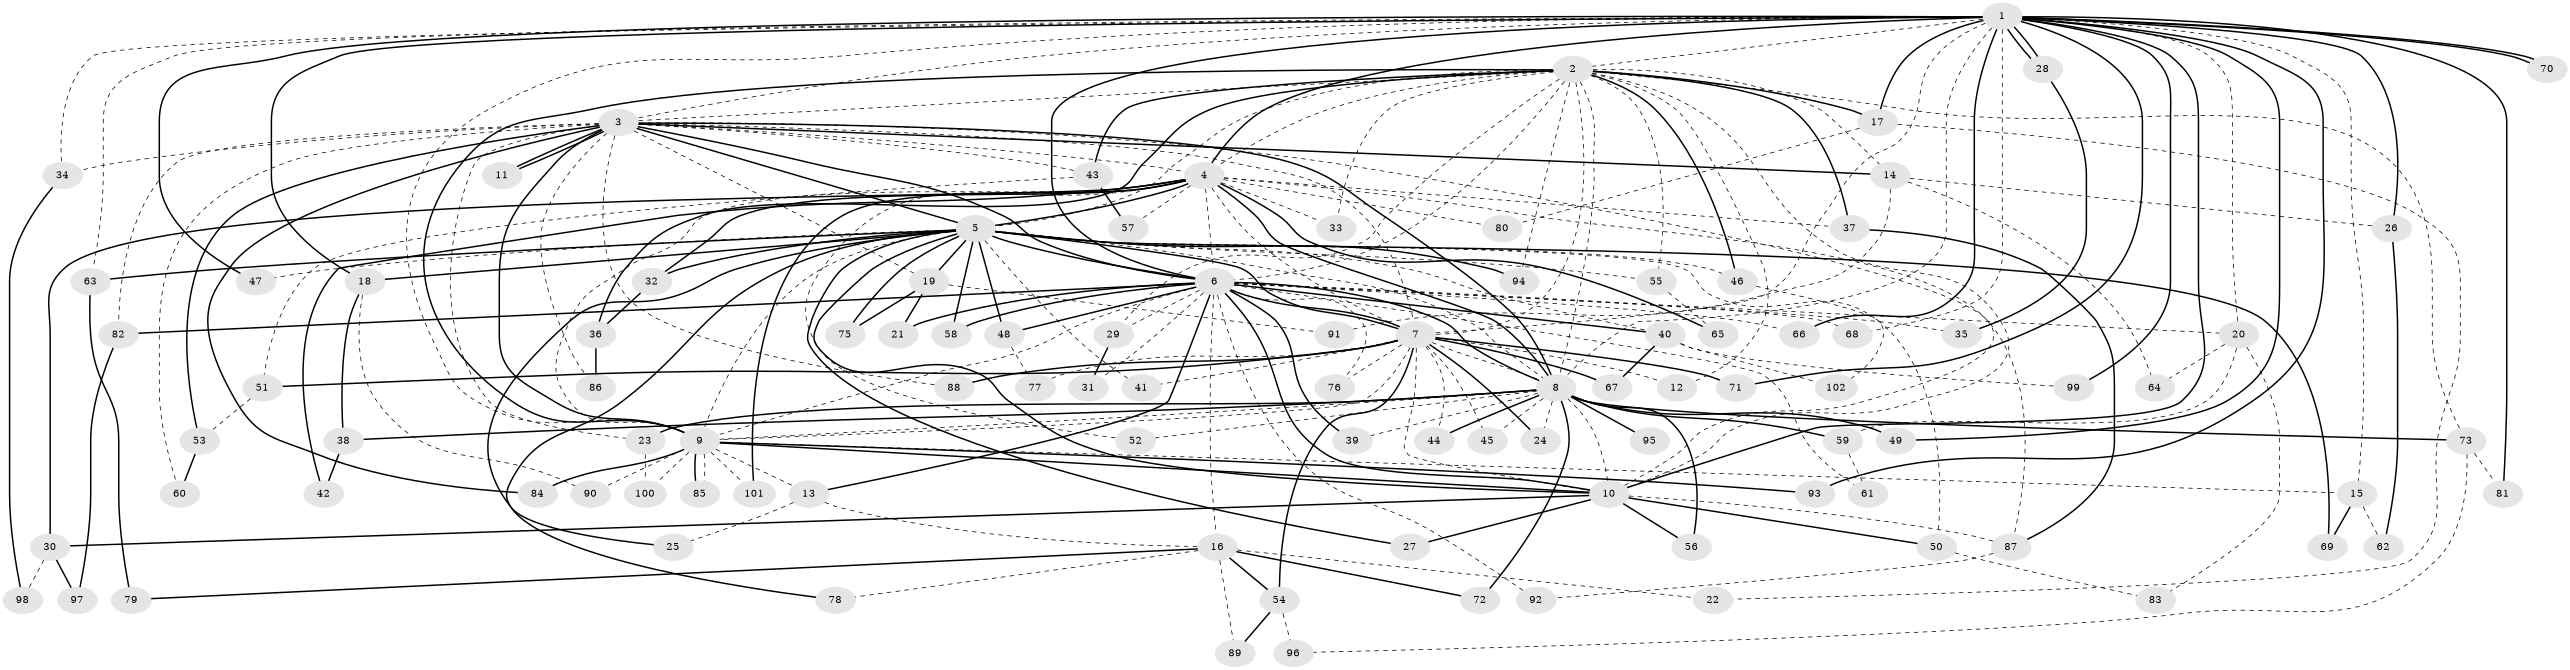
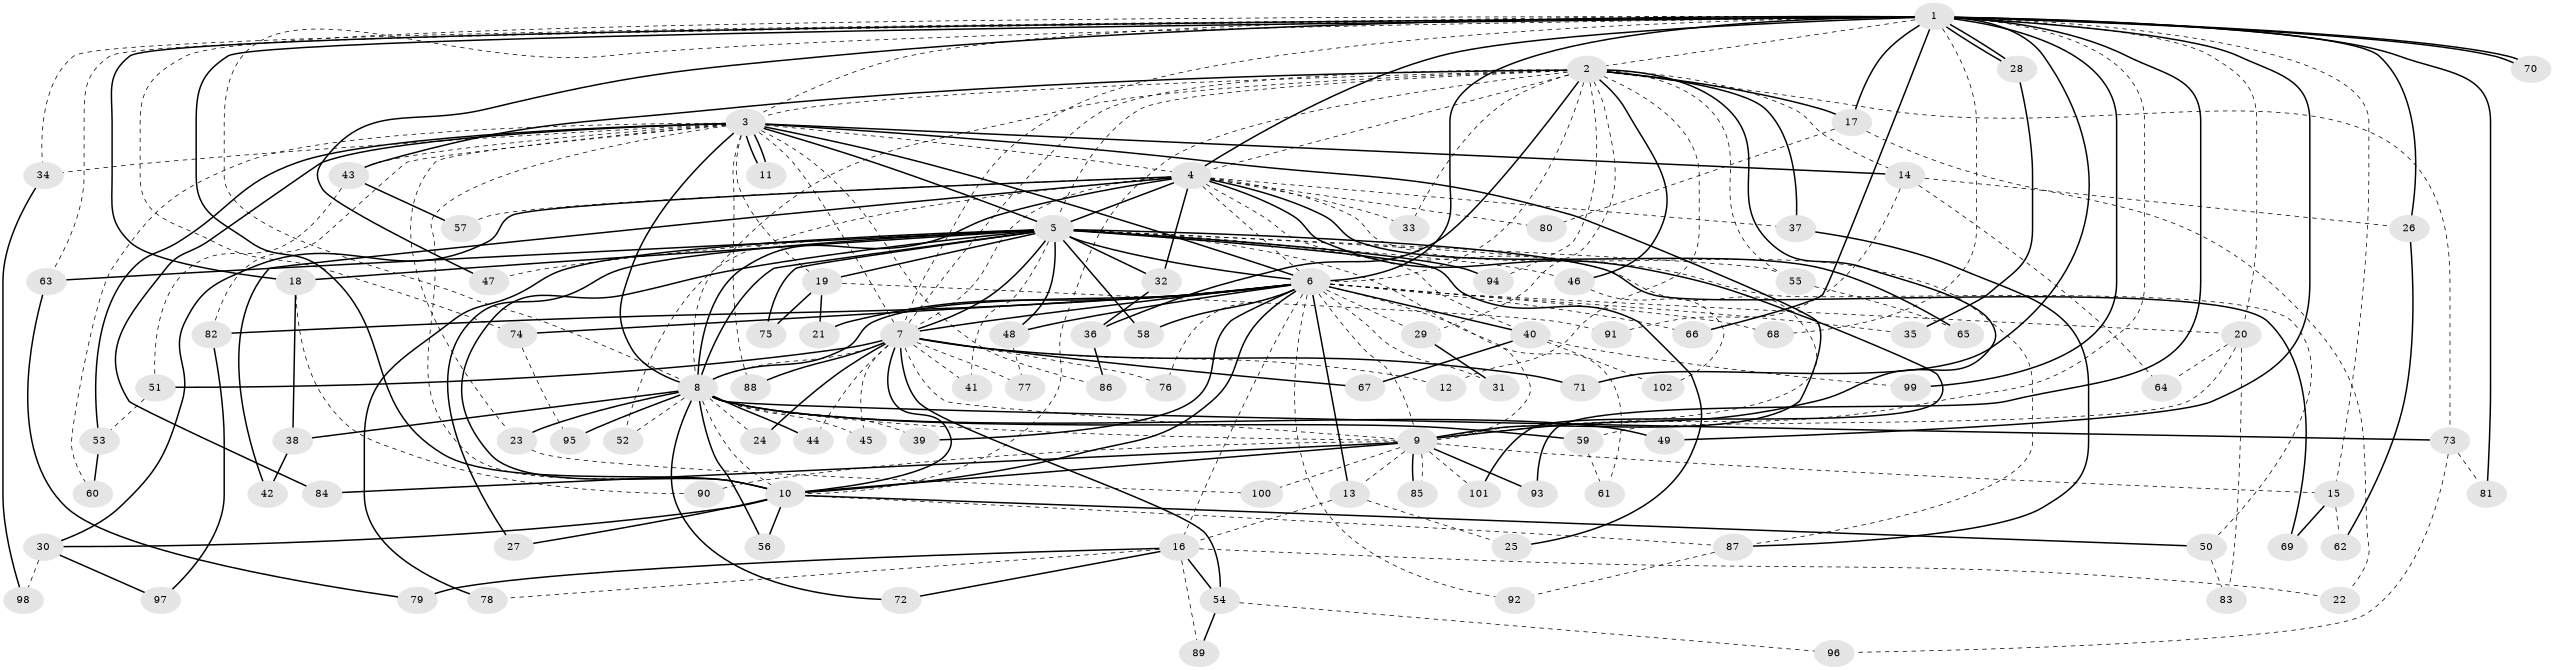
(1267, 268) -> (791, 266)
none -> (517, 335)
(1424, 460) -> (946, 455)
